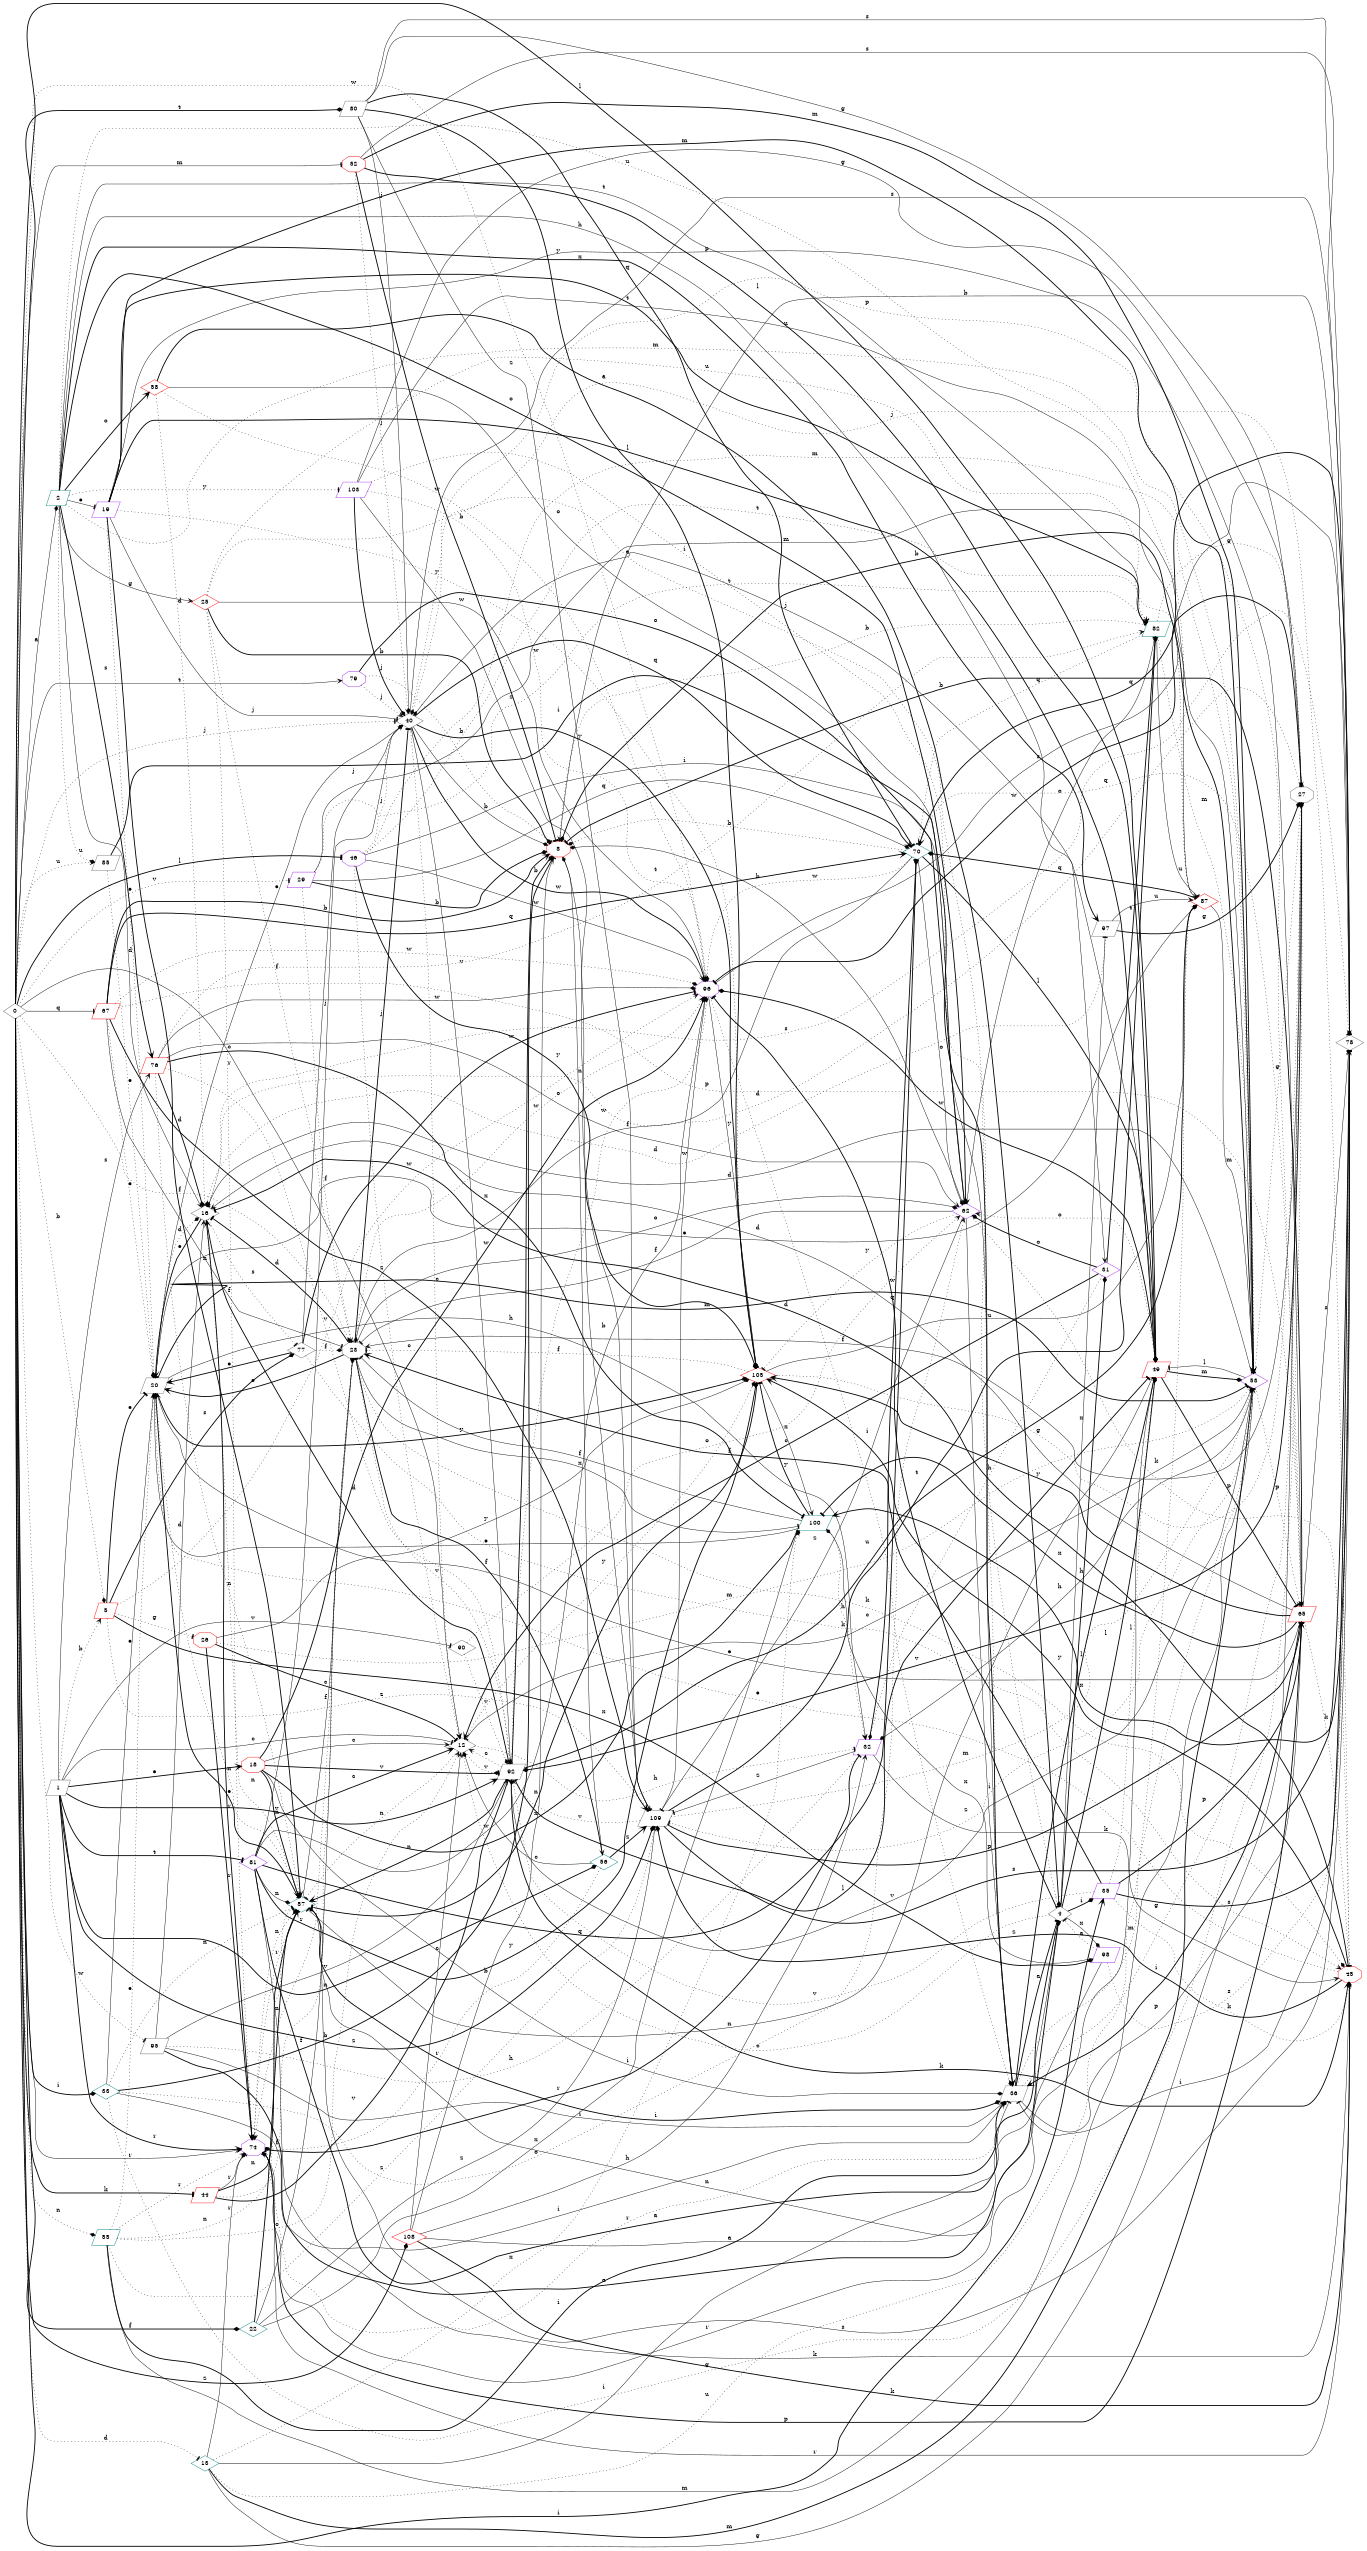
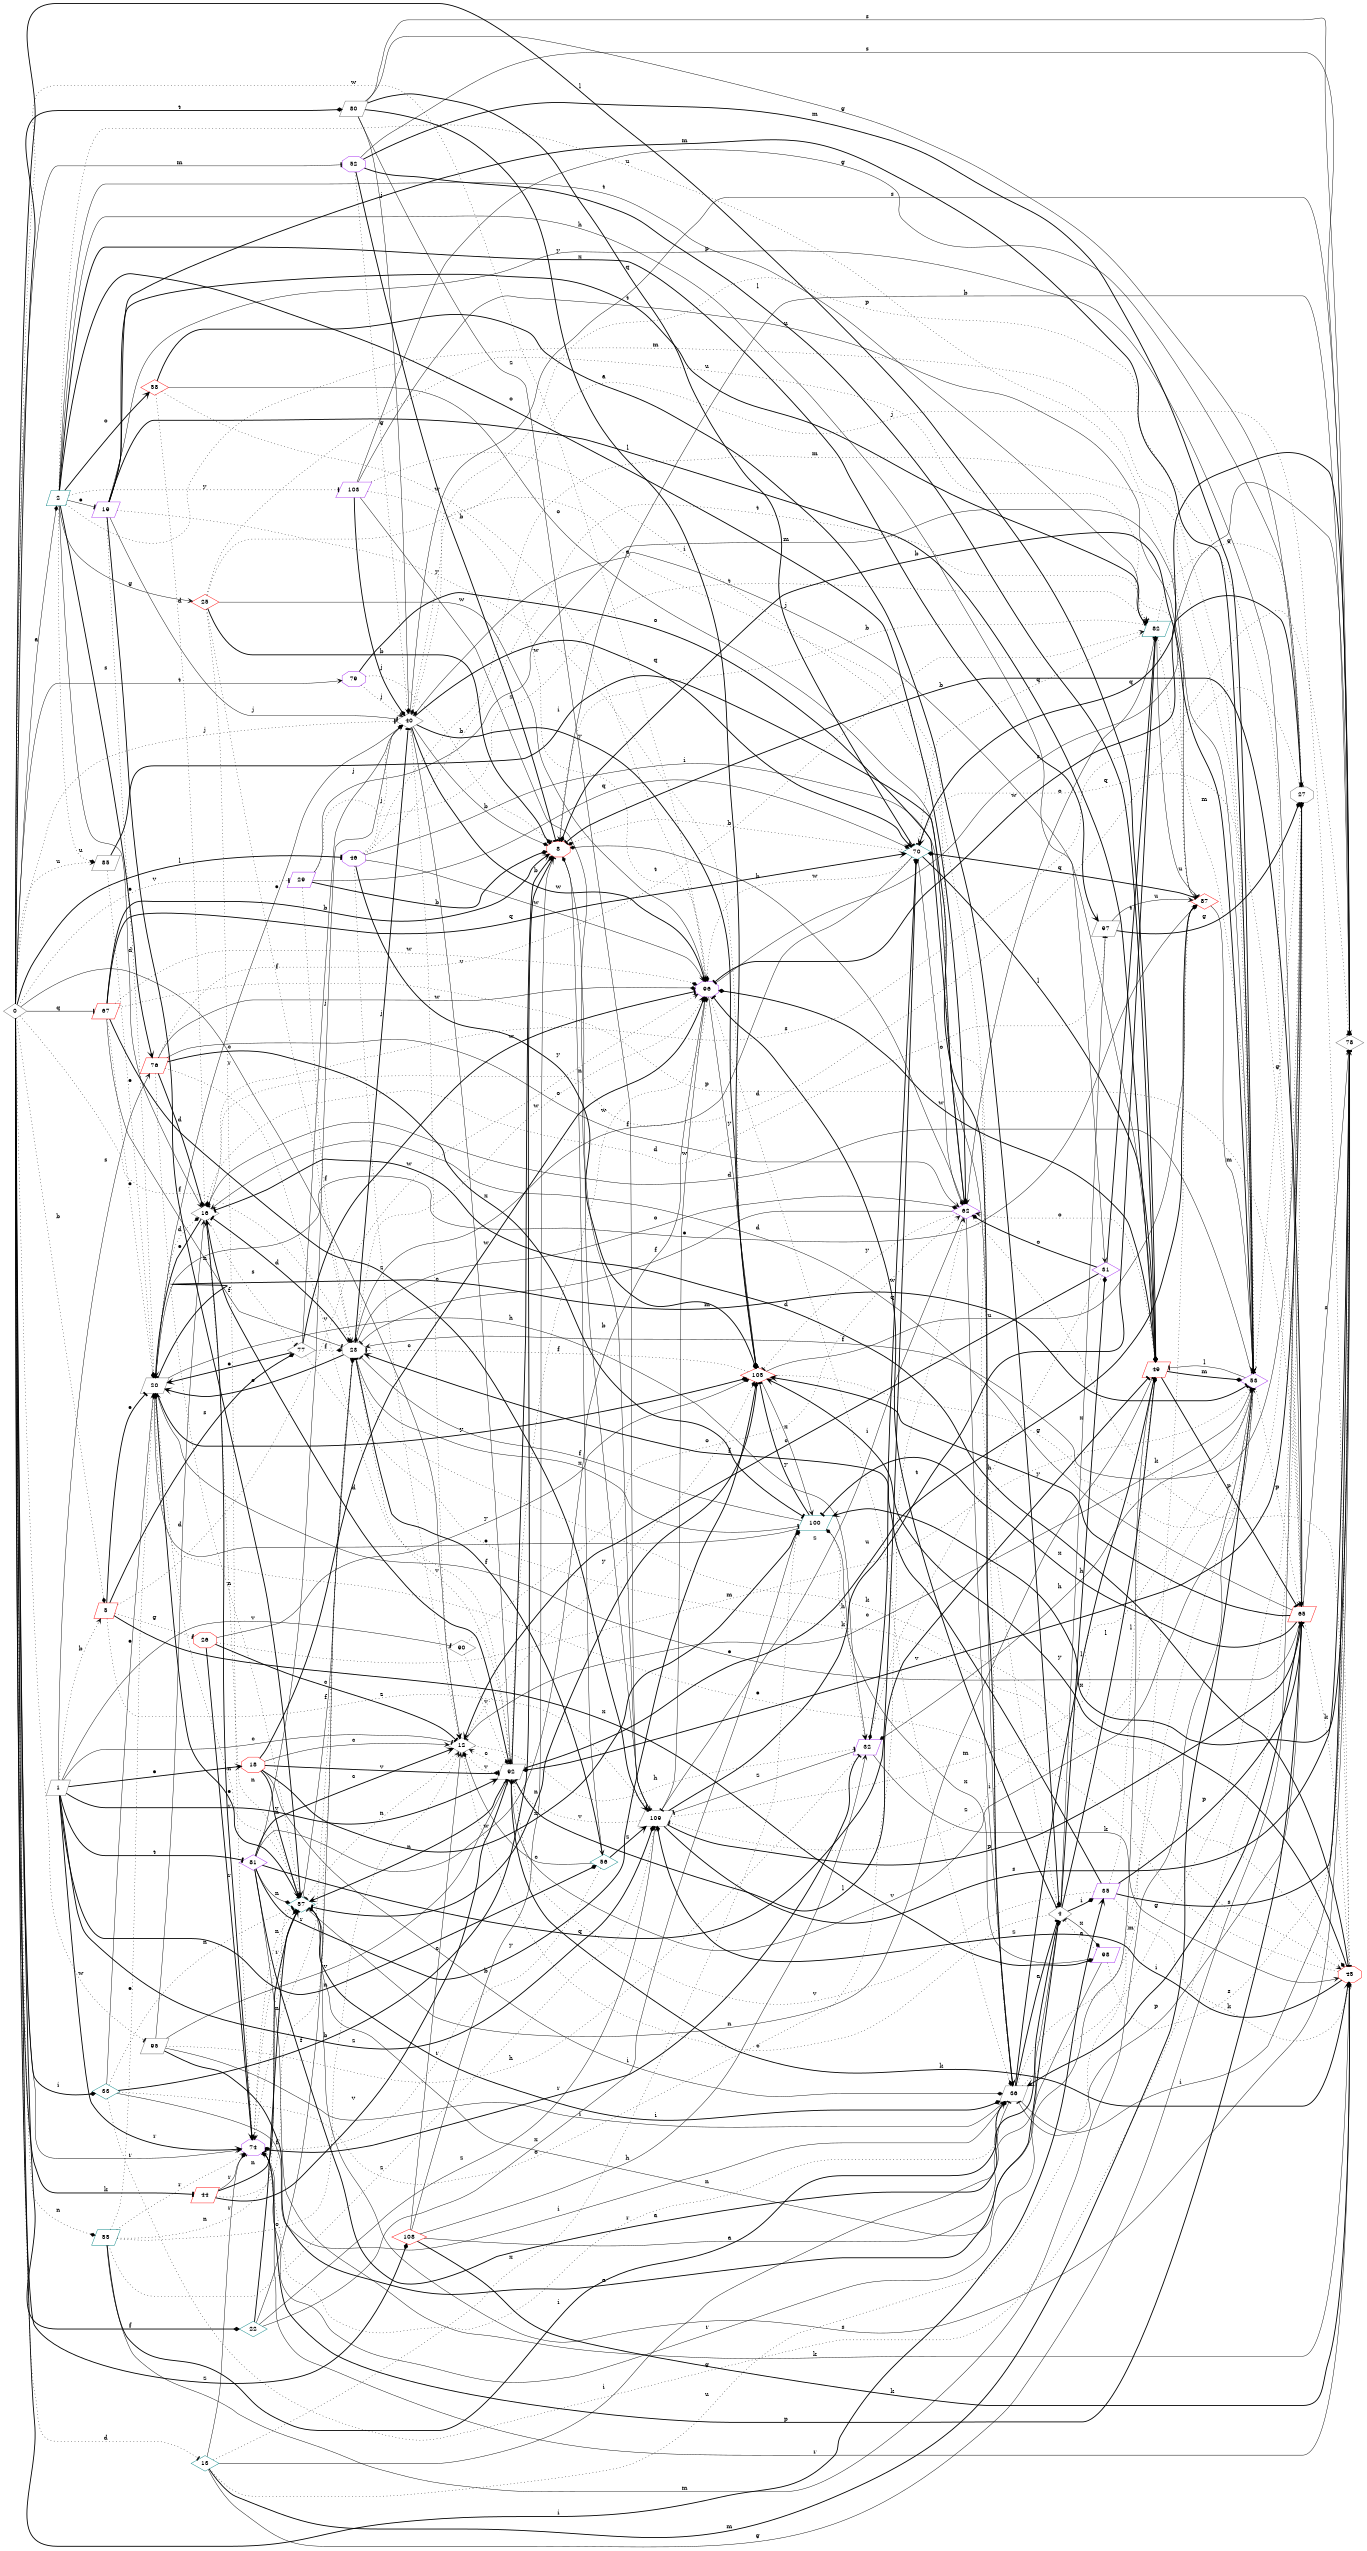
(354, 164) -> (354, 164)
(382, 423) -> (382, 423)
